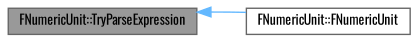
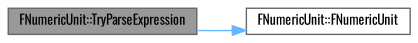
(229, 12) -> (215, 31)
